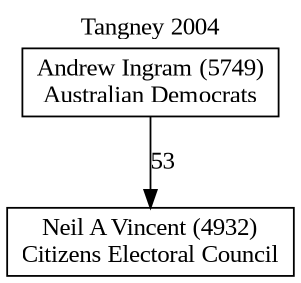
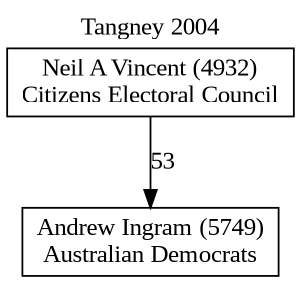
(150, 153) -> (150, 153)
